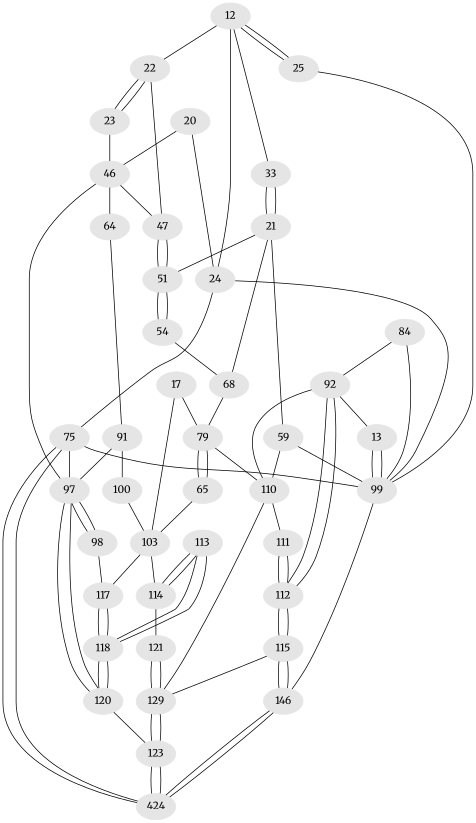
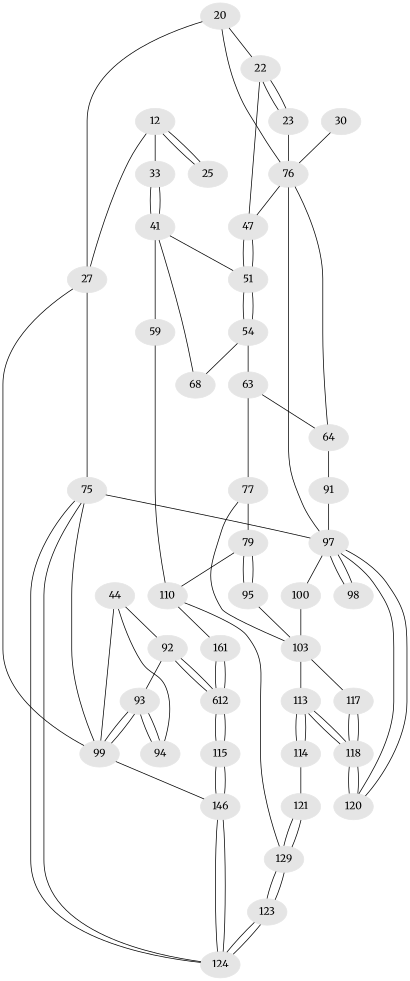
(190, 42) -> (240, 42)
none -> (341, 122)
(110, 174) -> (288, 174)
(271, 227) -> (155, 227)
(473, 245) -> none
(215, 280) -> (87, 280)
(405, 332) -> (115, 596)
(176, 385) -> (248, 490)
none -> (248, 385)
(216, 411) -> none
(260, 420) -> none
(377, 438) -> (140, 701)
(122, 464) -> (315, 569)
(330, 464) -> none
(203, 490) -> (248, 596)
(283, 543) -> (220, 649)
(100, 570) -> none
(153, 570) -> (301, 675)
(283, 596) -> (220, 701)
(220, 675) -> none
(129, 727) -> none
none -> (160, 754)
(156, 807) -> (220, 965)
